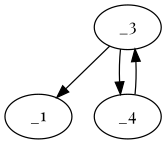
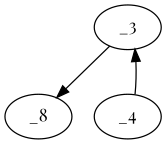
(119, 66) -> none
(38, 117) -> (38, 117)
